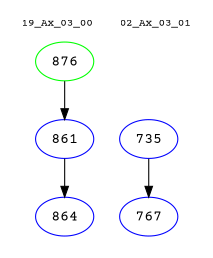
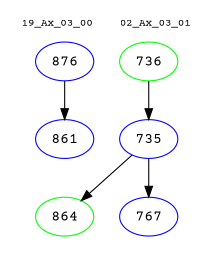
(65, 61) -> (65, 61)
none -> (149, 61)
(65, 173) -> (118, 167)
(65, 217) -> (65, 217)
